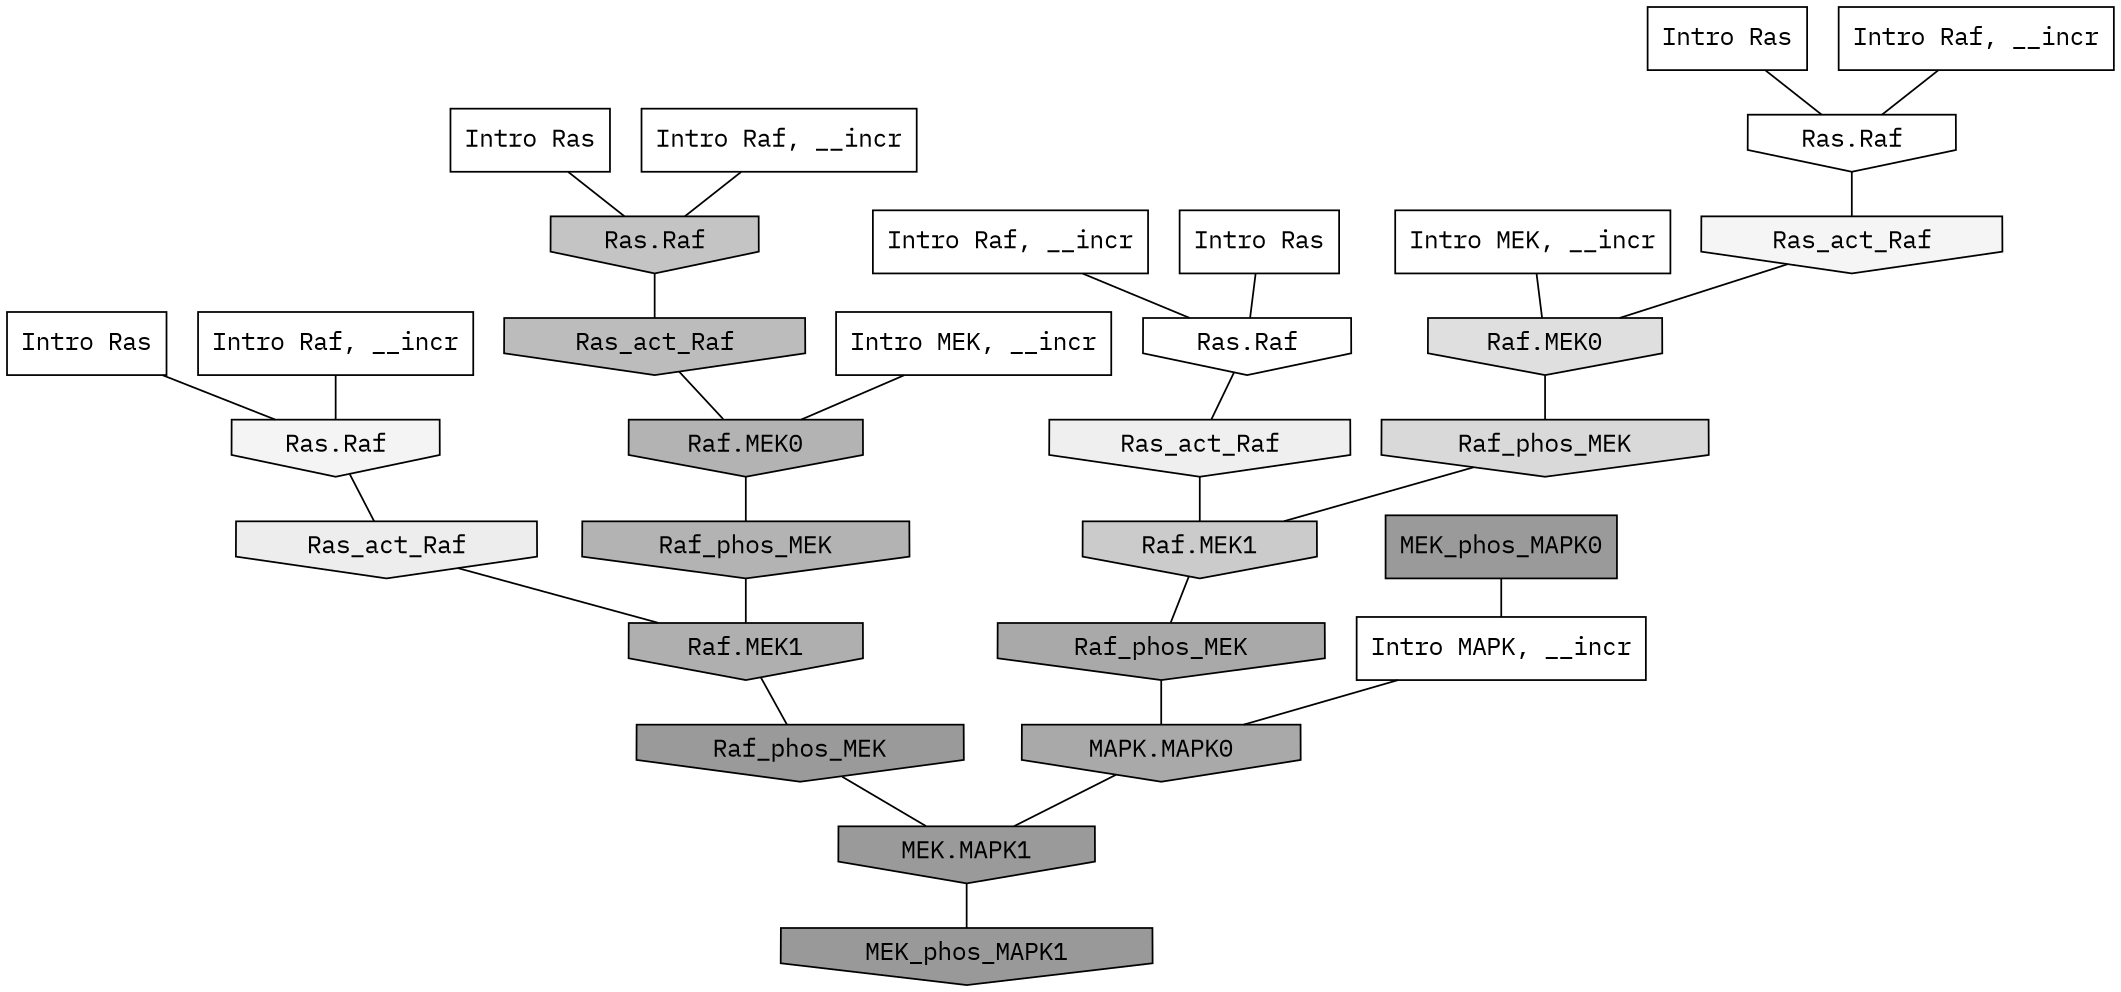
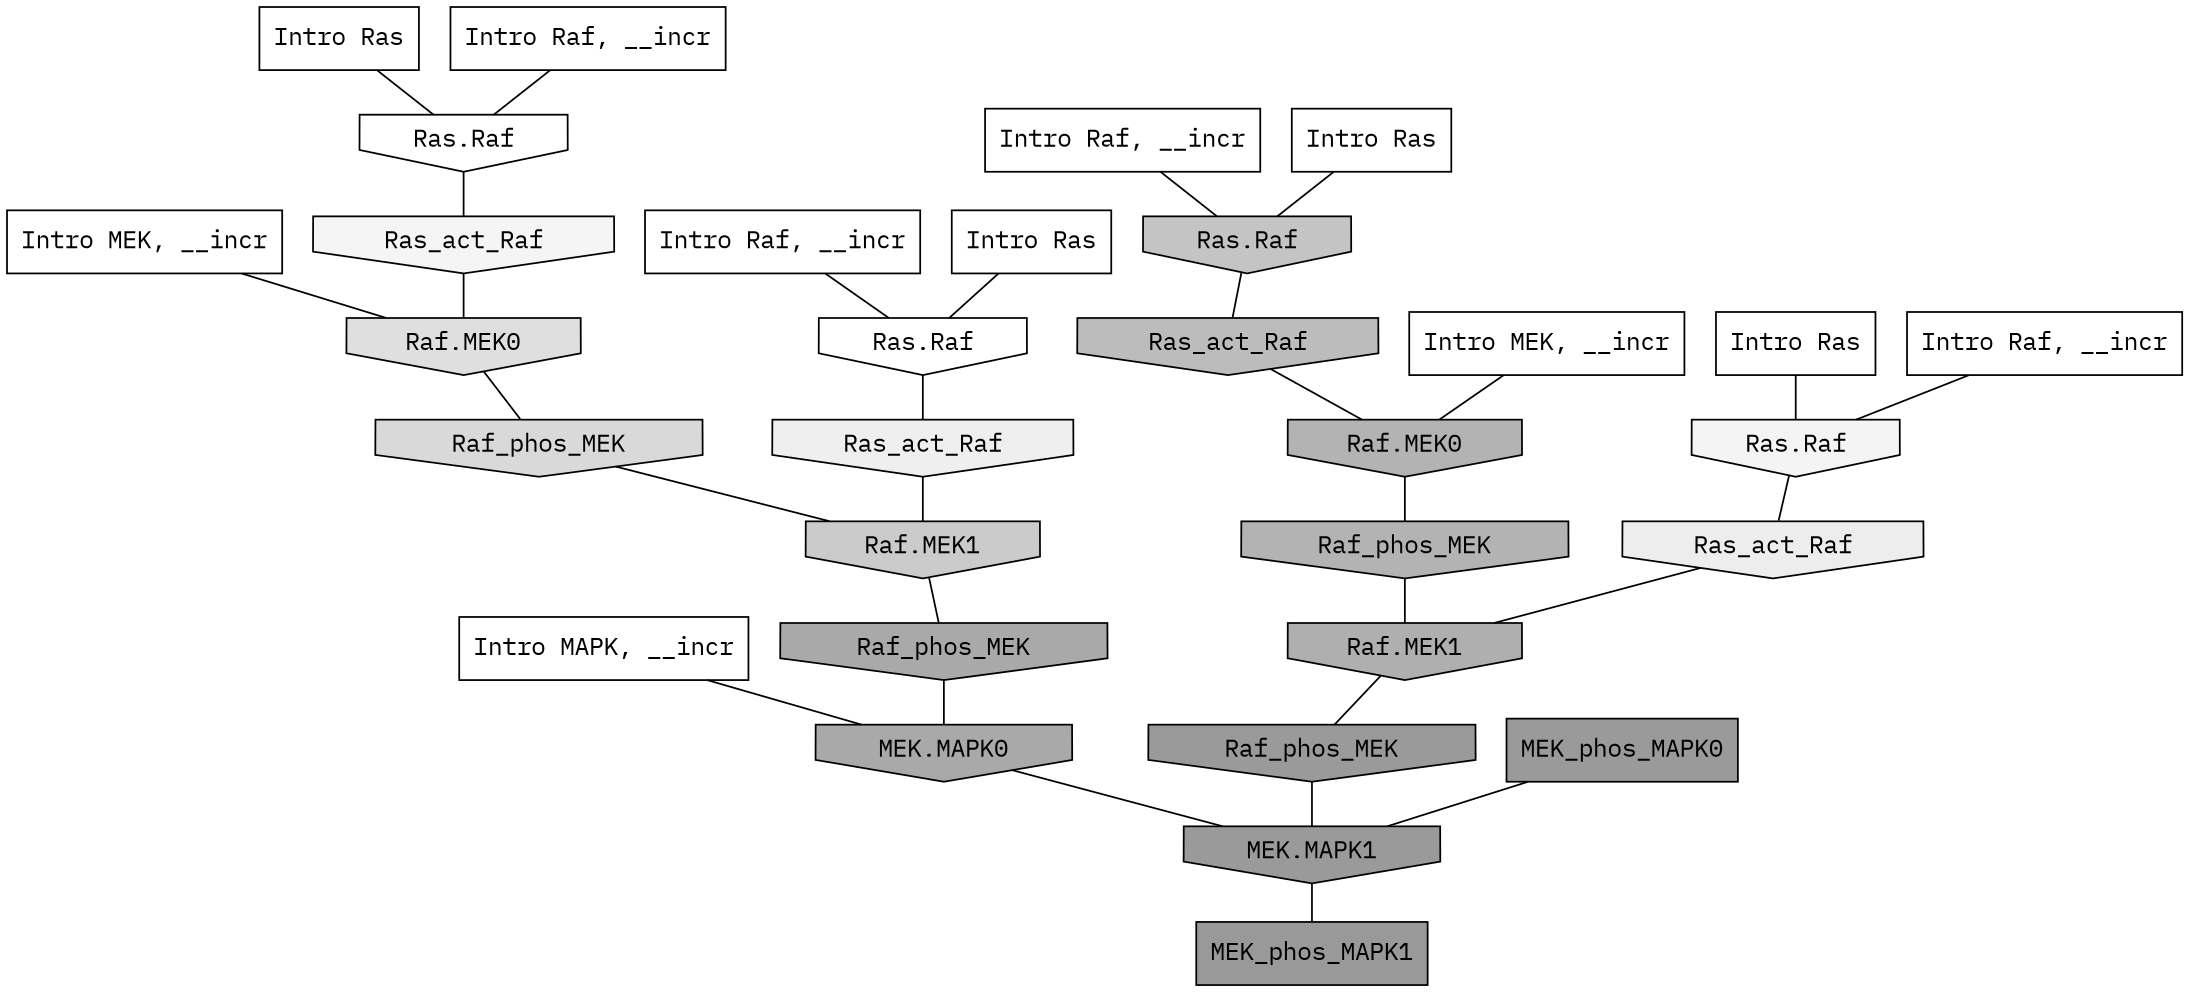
(1501, 598) -> (1457, 804)
(1161, 750) -> (944, 750)
(967, 954) -> (1312, 954)
